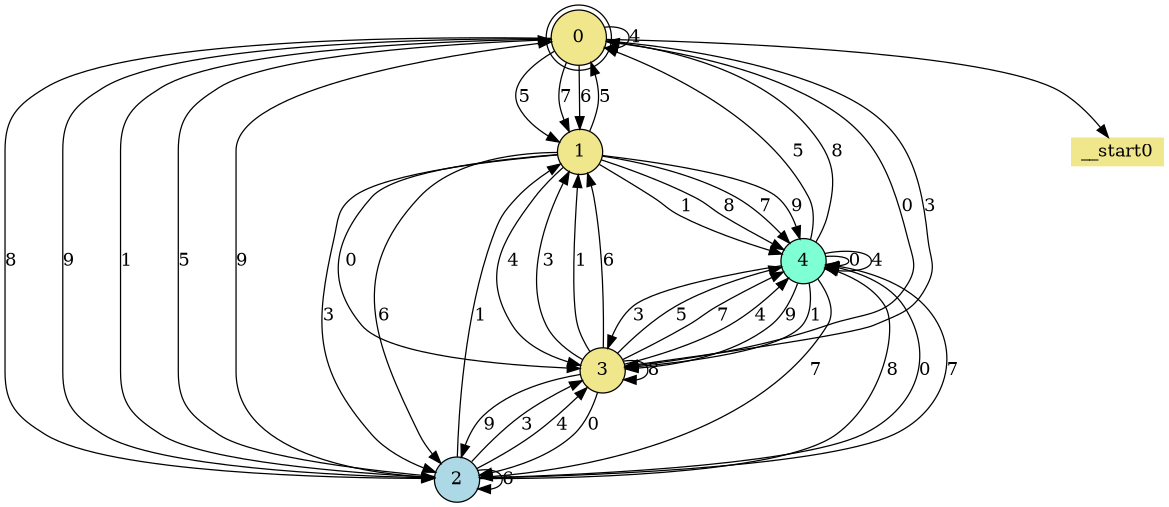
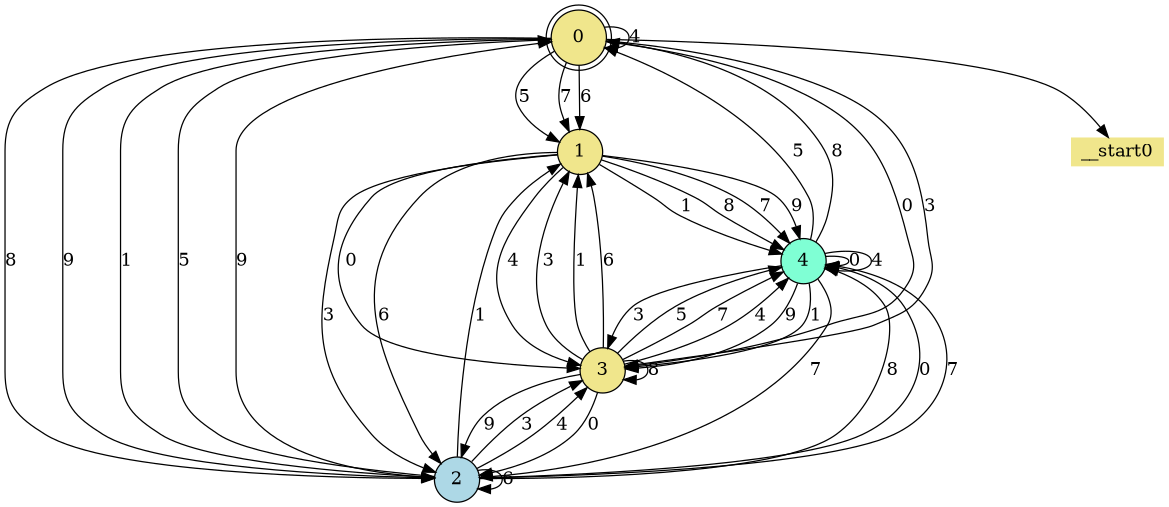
(598, 103) -> none
